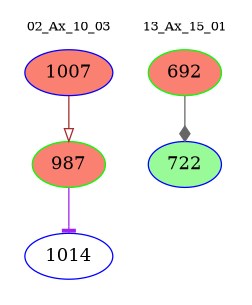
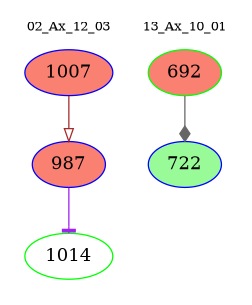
(69, 27) -> (69, 27)
(185, 27) -> (185, 27)
(69, 164) -> (69, 164)
(69, 256) -> (69, 256)
